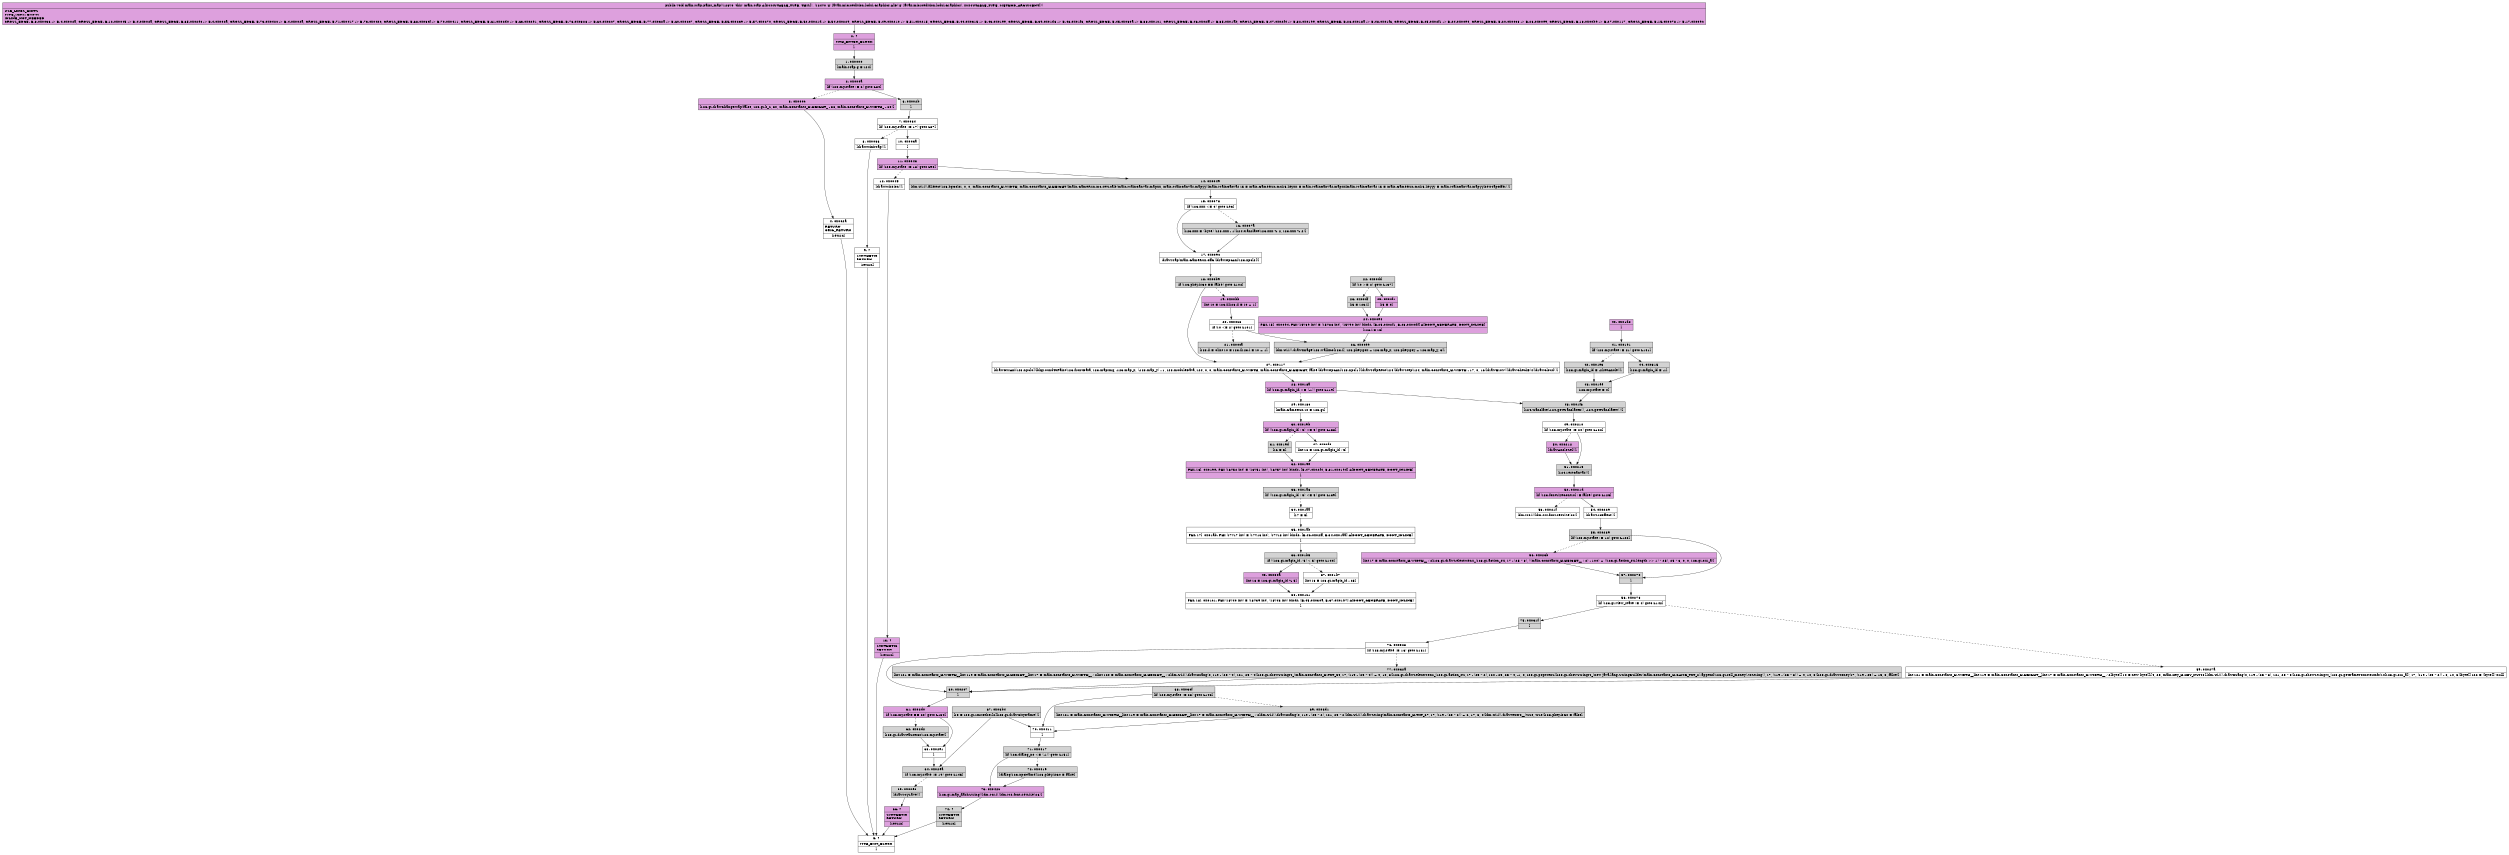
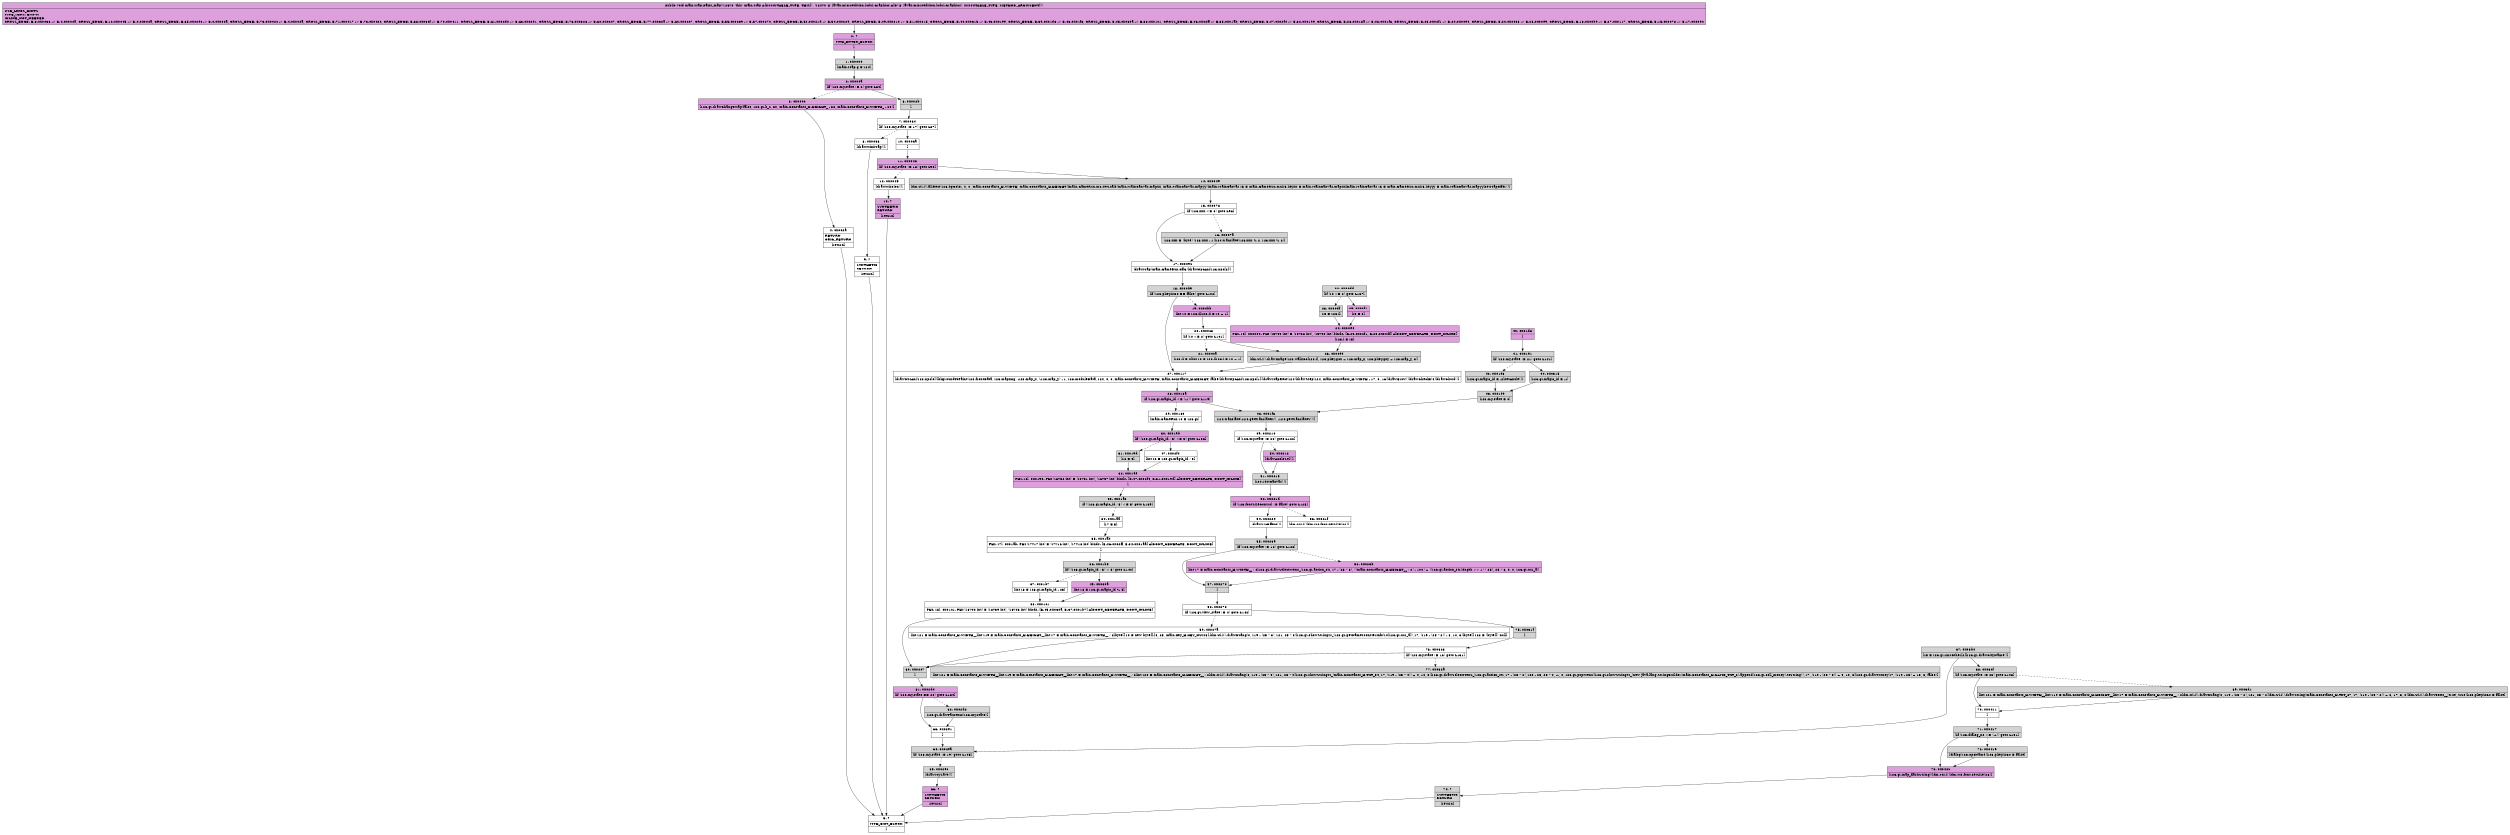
(1125, 685) -> (906, 629)
(1019, 722) -> (1974, 662)
